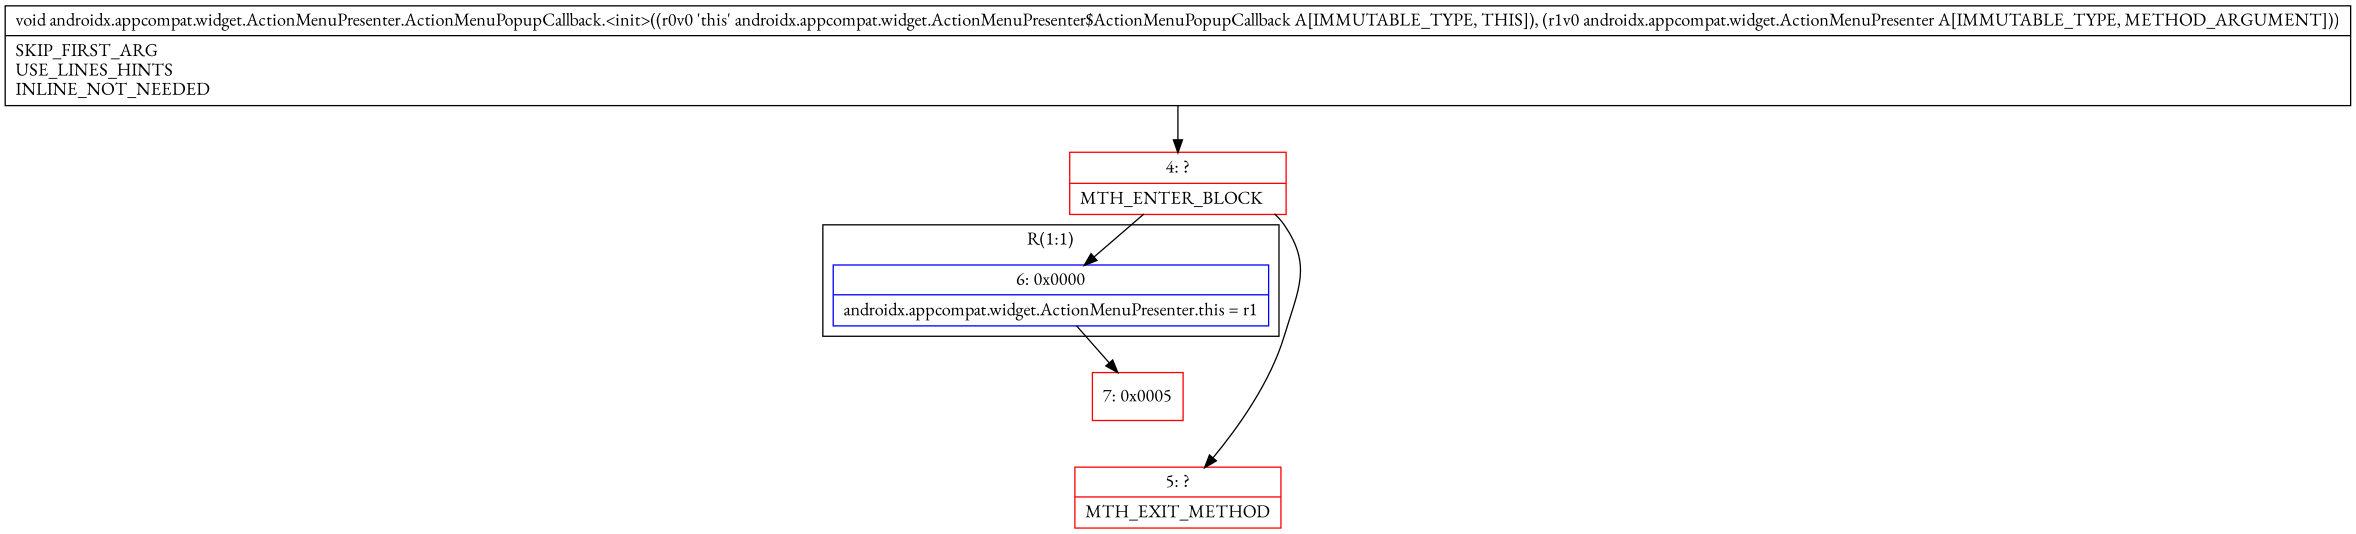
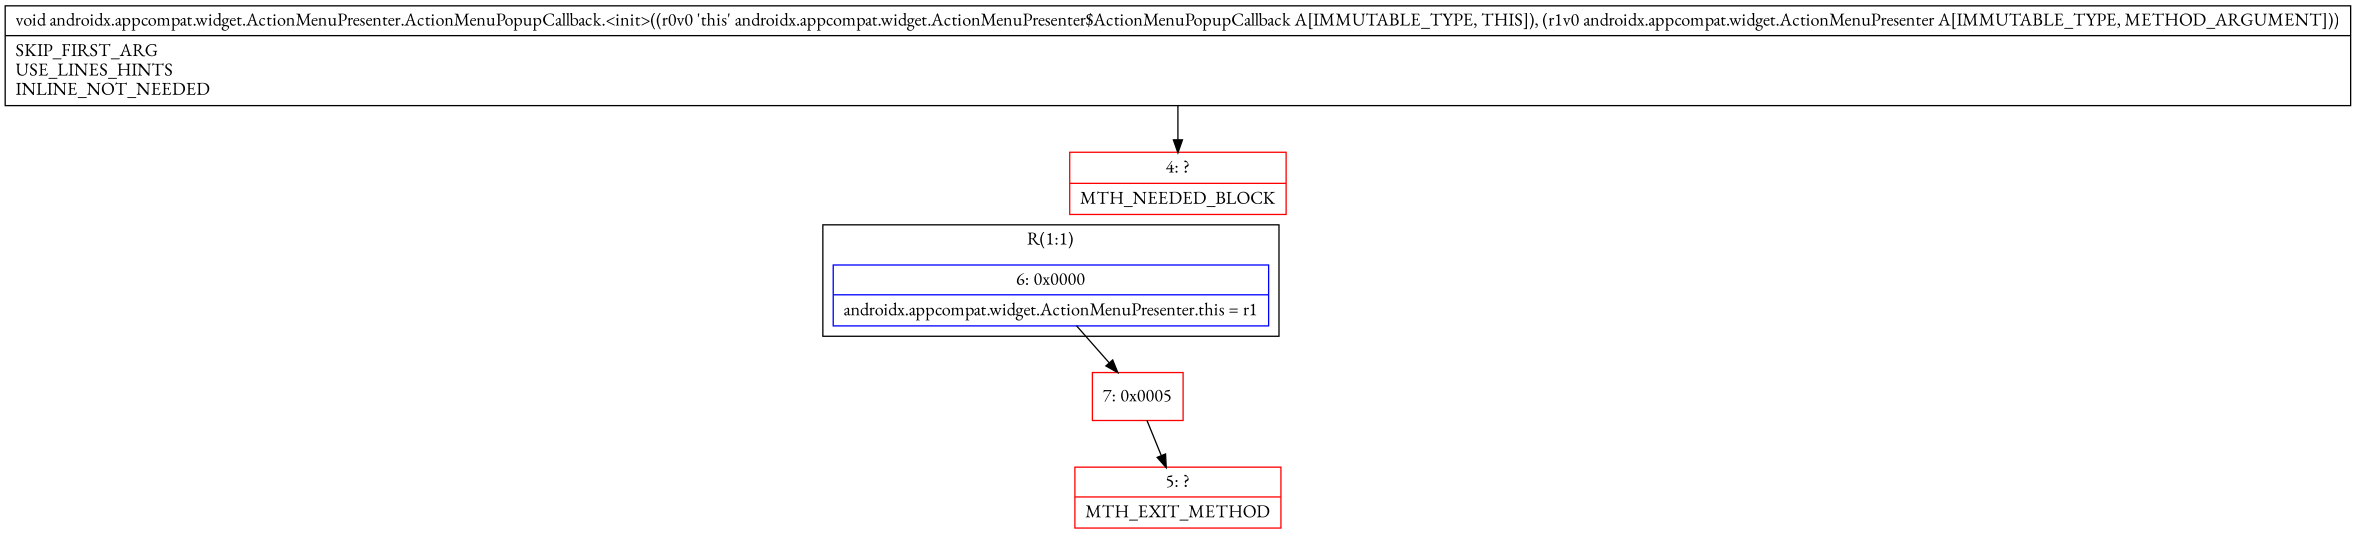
(1172, 198) -> (1178, 198)
(1119, 236) -> none
(1280, 347) -> (1154, 438)
